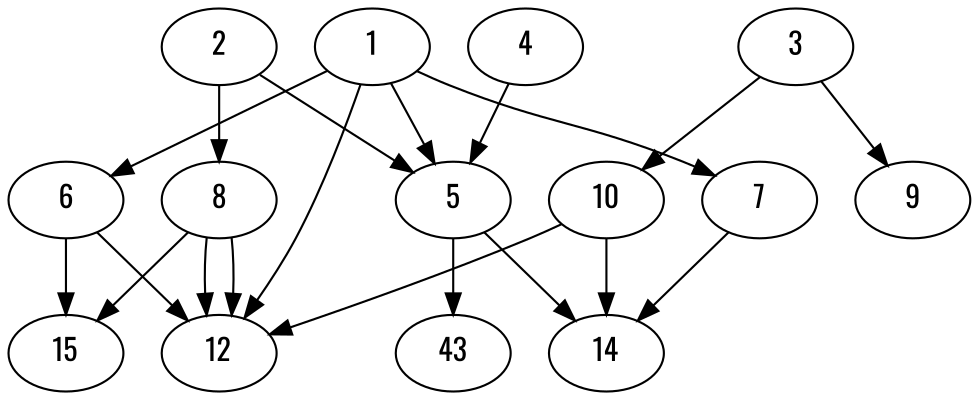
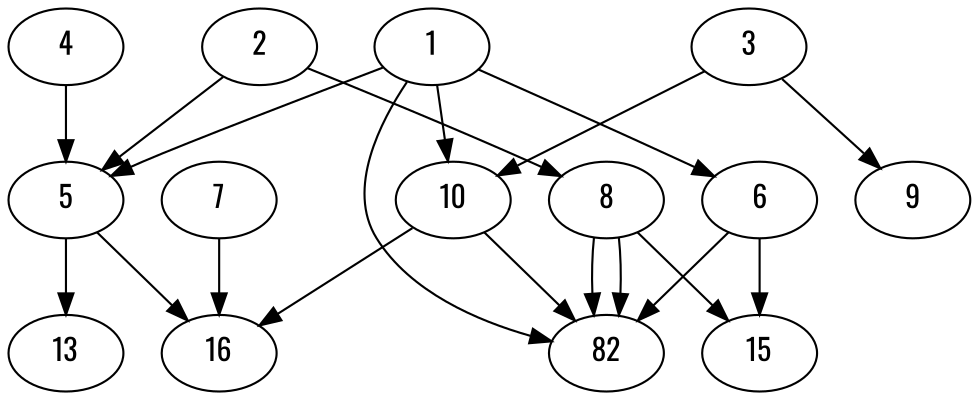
(556, 121) -> (440, 108)
(219, 353) -> (606, 353)
(453, 353) -> (66, 353)
(606, 353) -> (219, 353)
